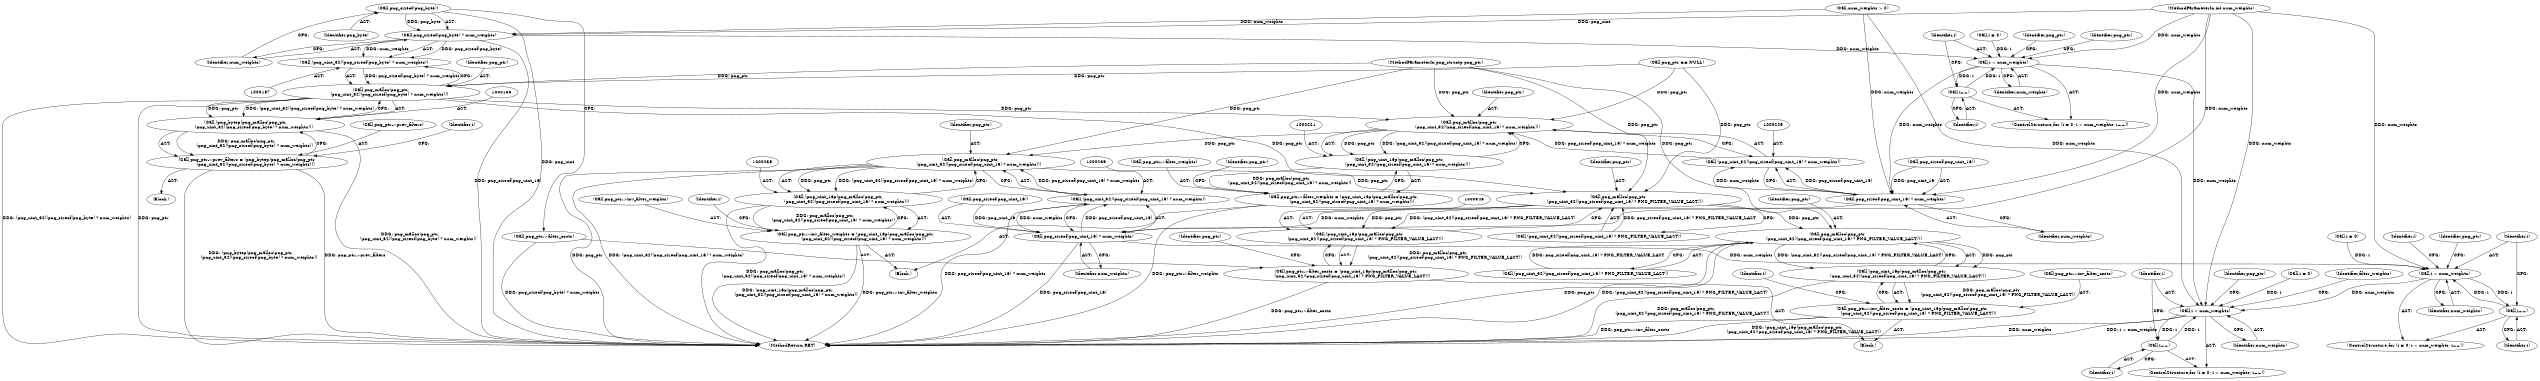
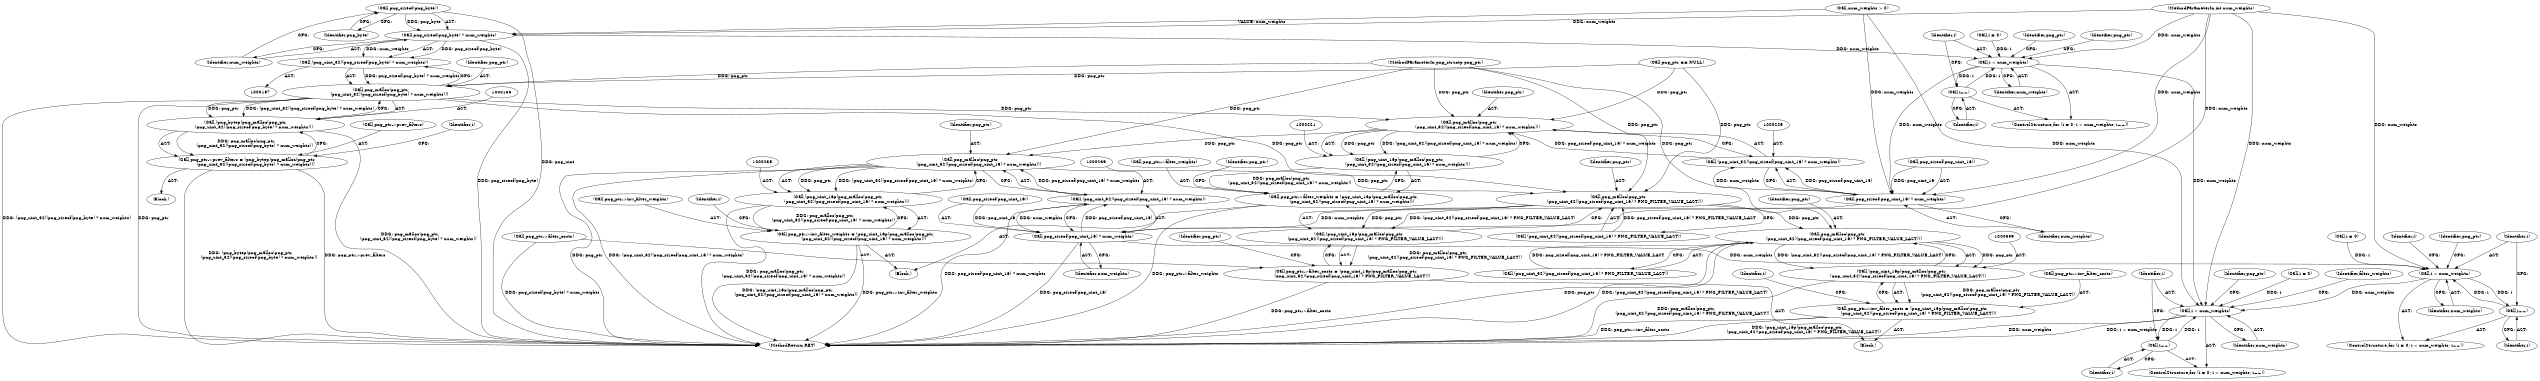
(366, 22) -> (366, 22)
(1262, 22) -> (1262, 22)
(1594, 22) -> (1594, 22)
(584, 70) -> (379, 21)
(303, 77) -> (287, 73)
(508, 181) -> (508, 181)
(1474, 199) -> none
none -> (2004, 237)
